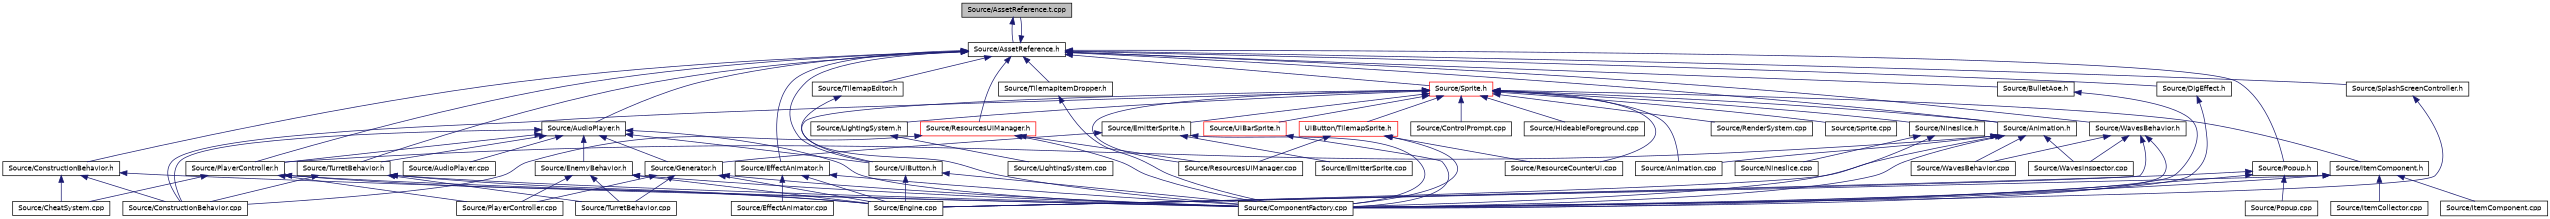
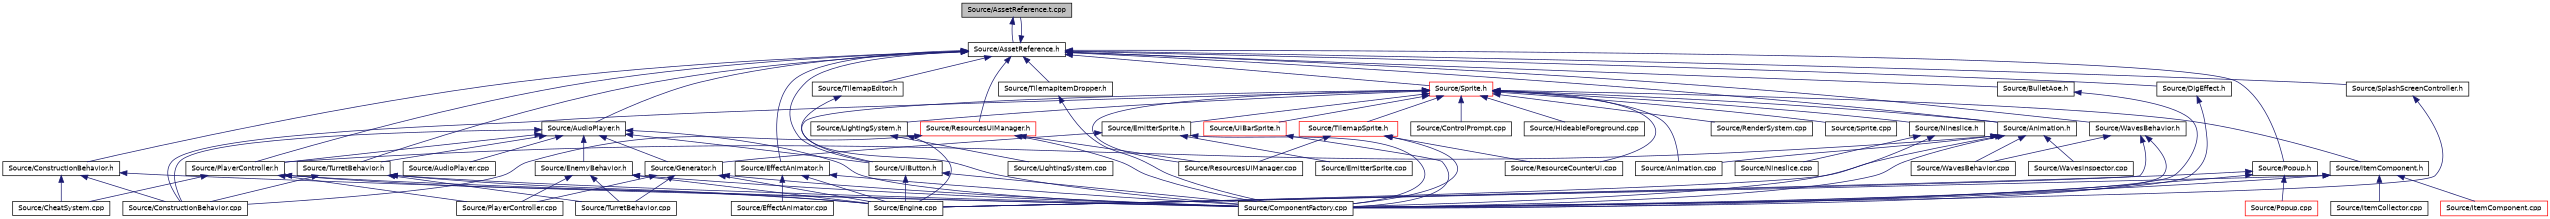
(1348, 129) -> (1348, 129)
(2106, 151) -> none
none -> (951, 168)
(2282, 208) -> (2282, 208)
(2494, 208) -> (2494, 208)
